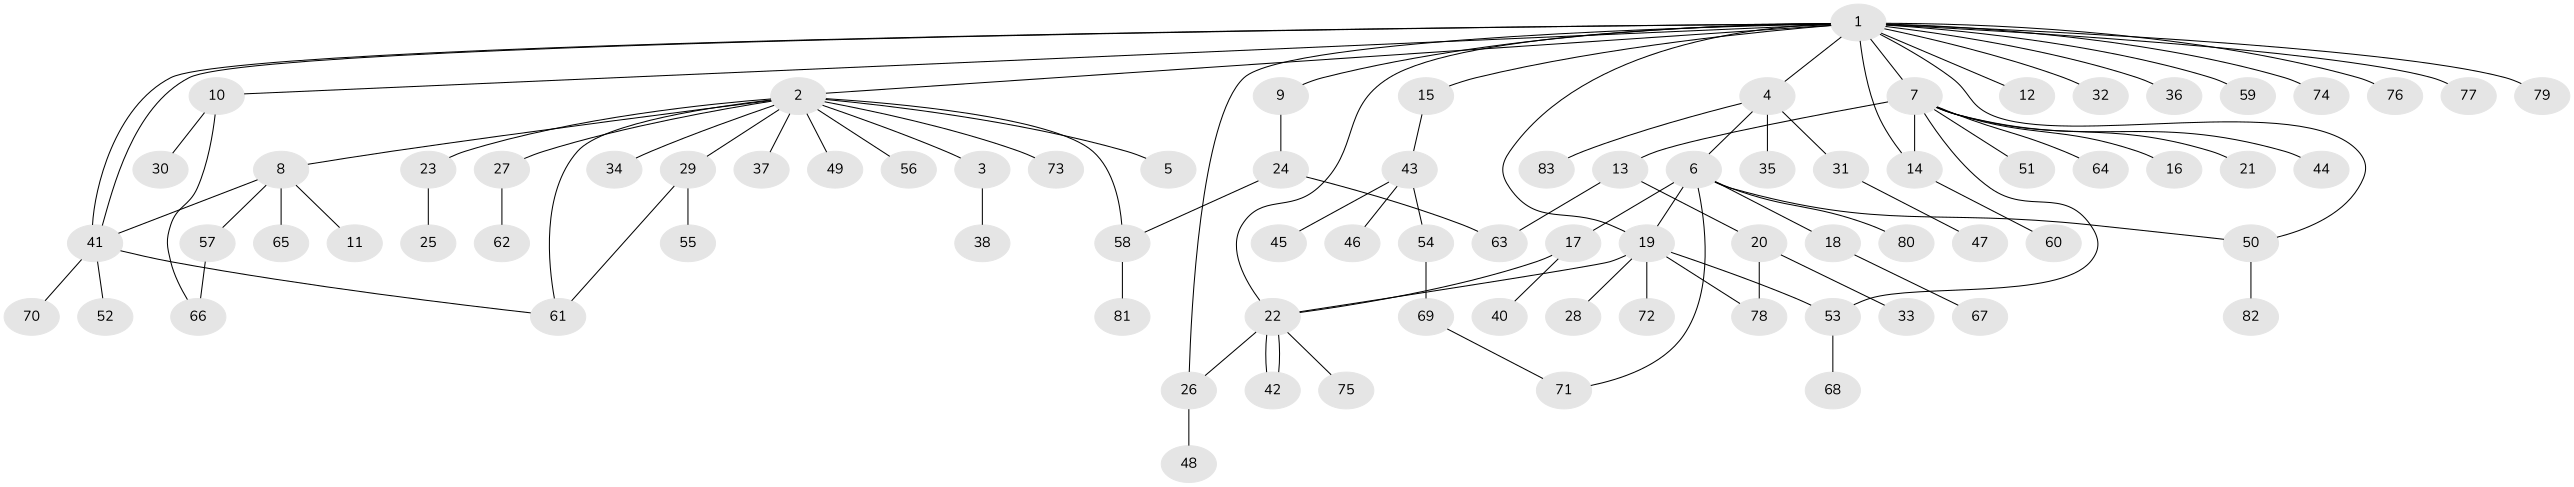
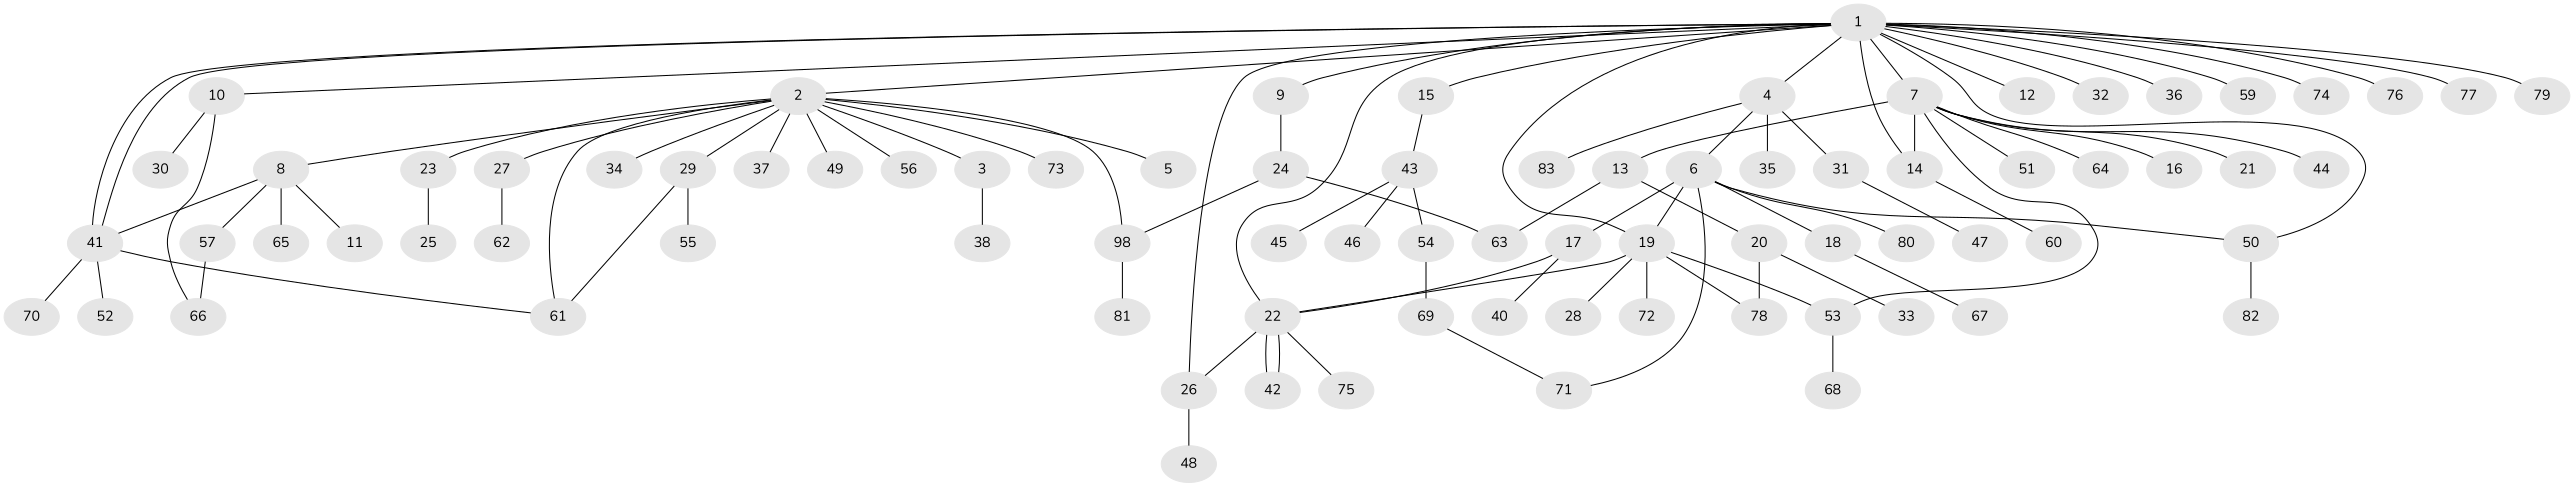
(1122, 243) -> (1122, 243)
